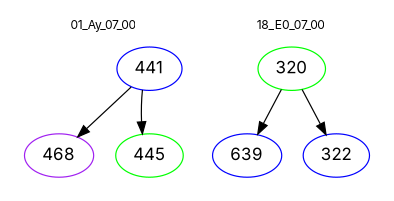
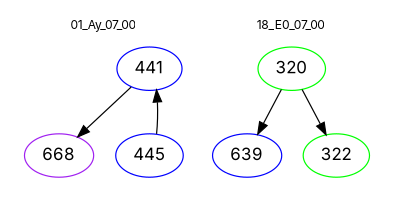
(141, 106) -> (158, 118)
(59, 156) -> (59, 156)
(149, 156) -> (149, 156)
(336, 156) -> (336, 156)
